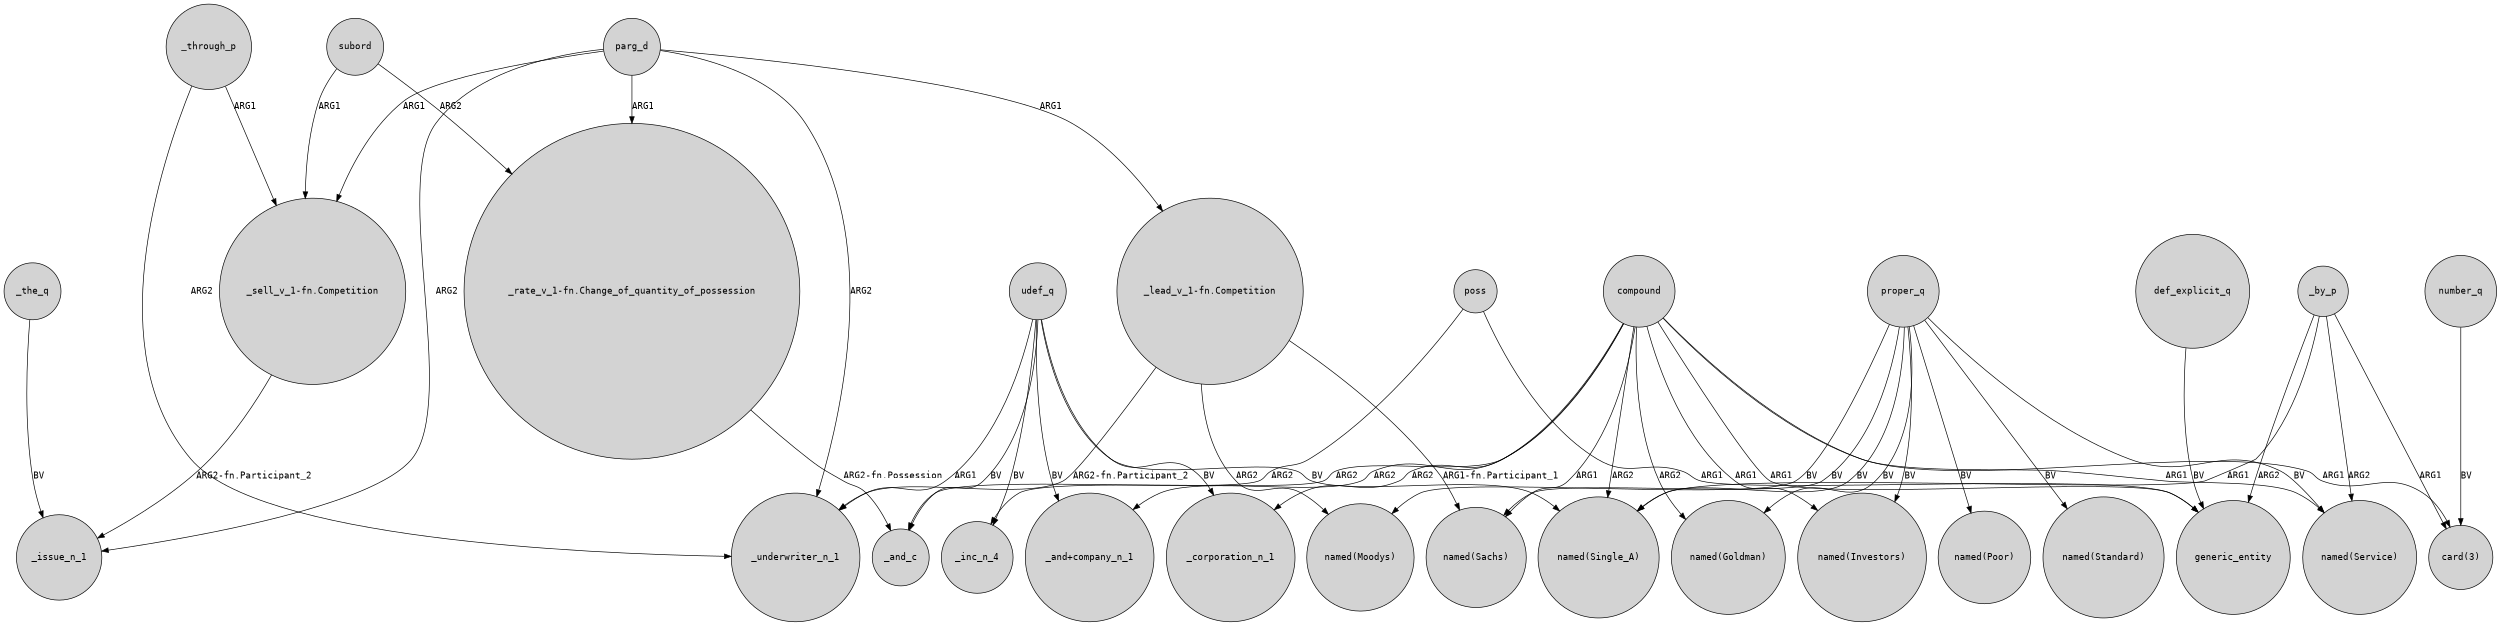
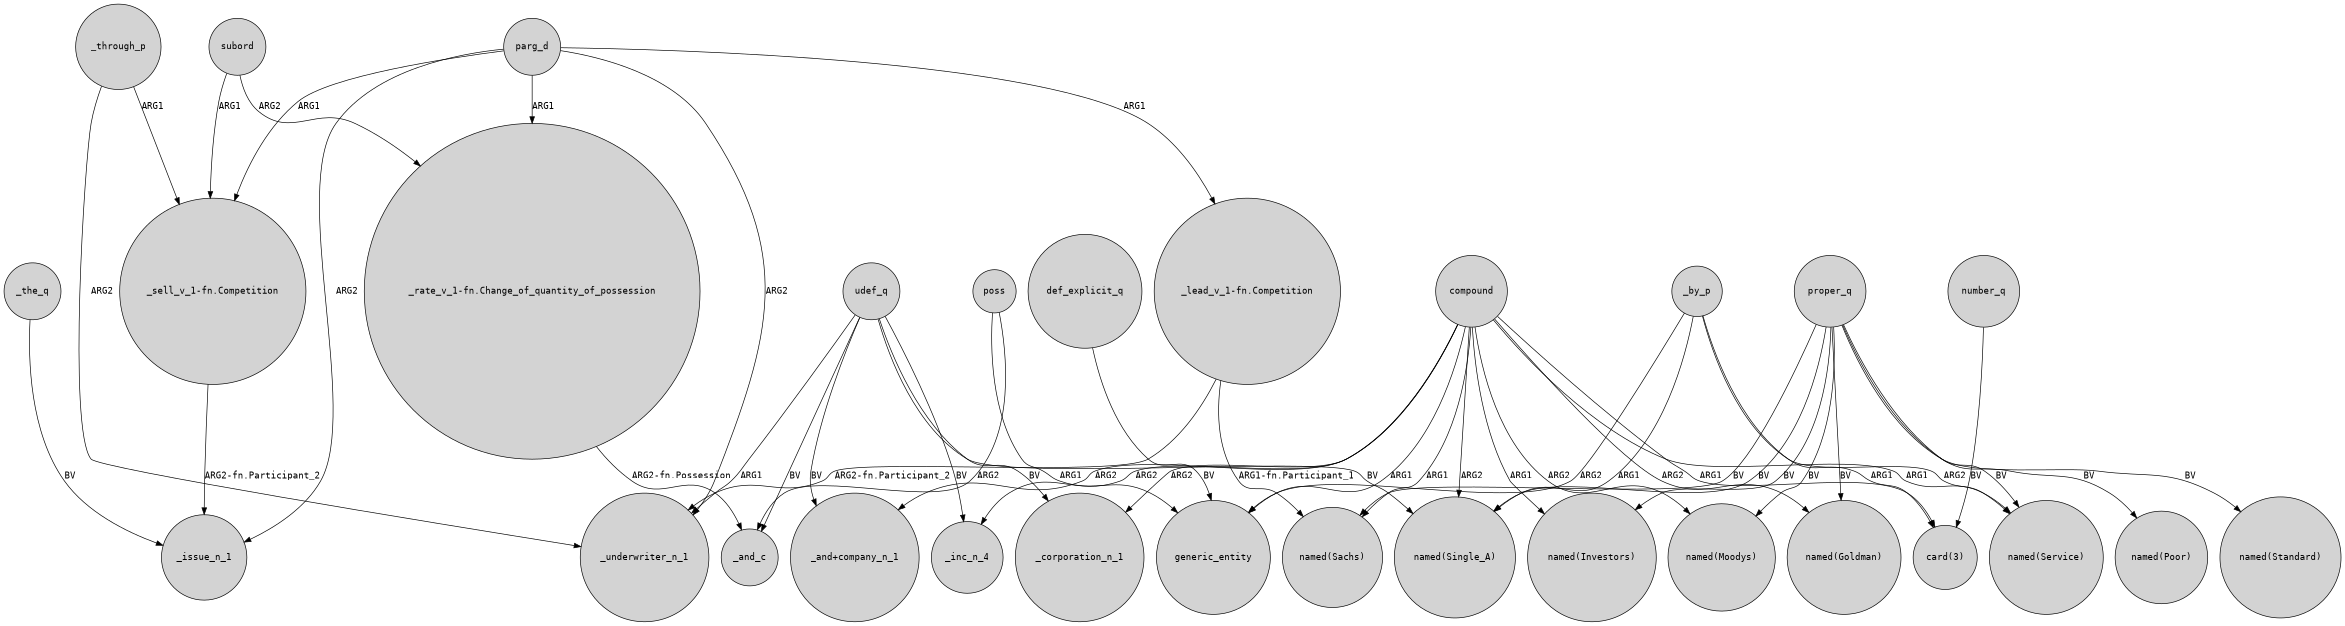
(1233, 478) -> (1538, 472)
